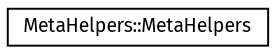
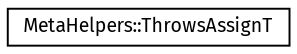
(138, 27) -> (149, 27)
